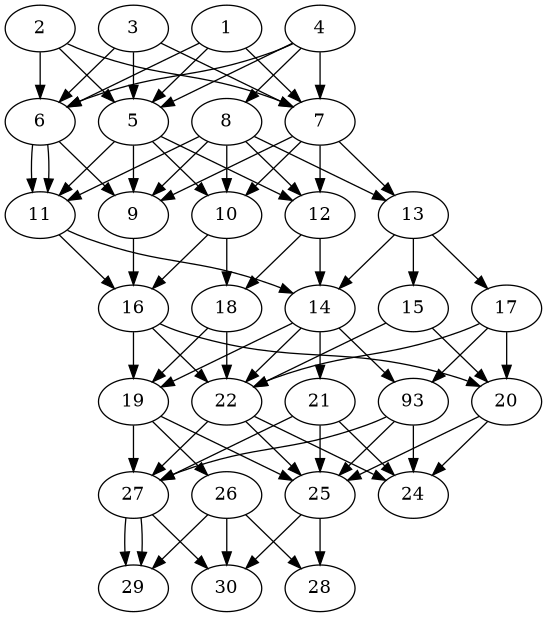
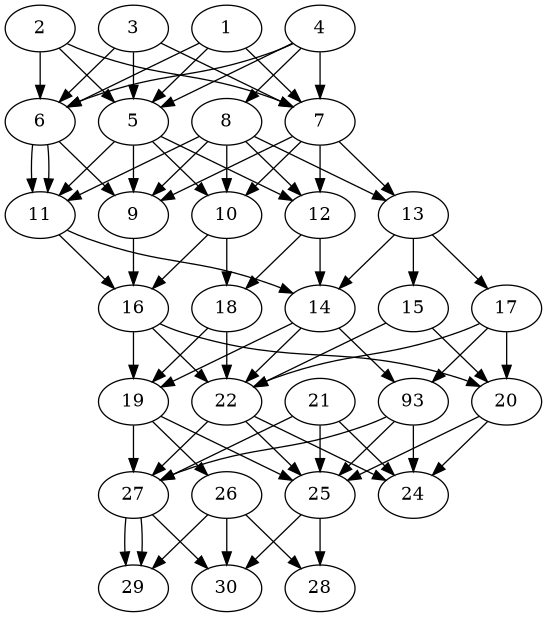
(320, 346) -> none
